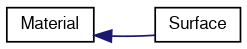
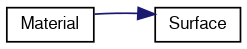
(133, 36) -> (116, 13)
